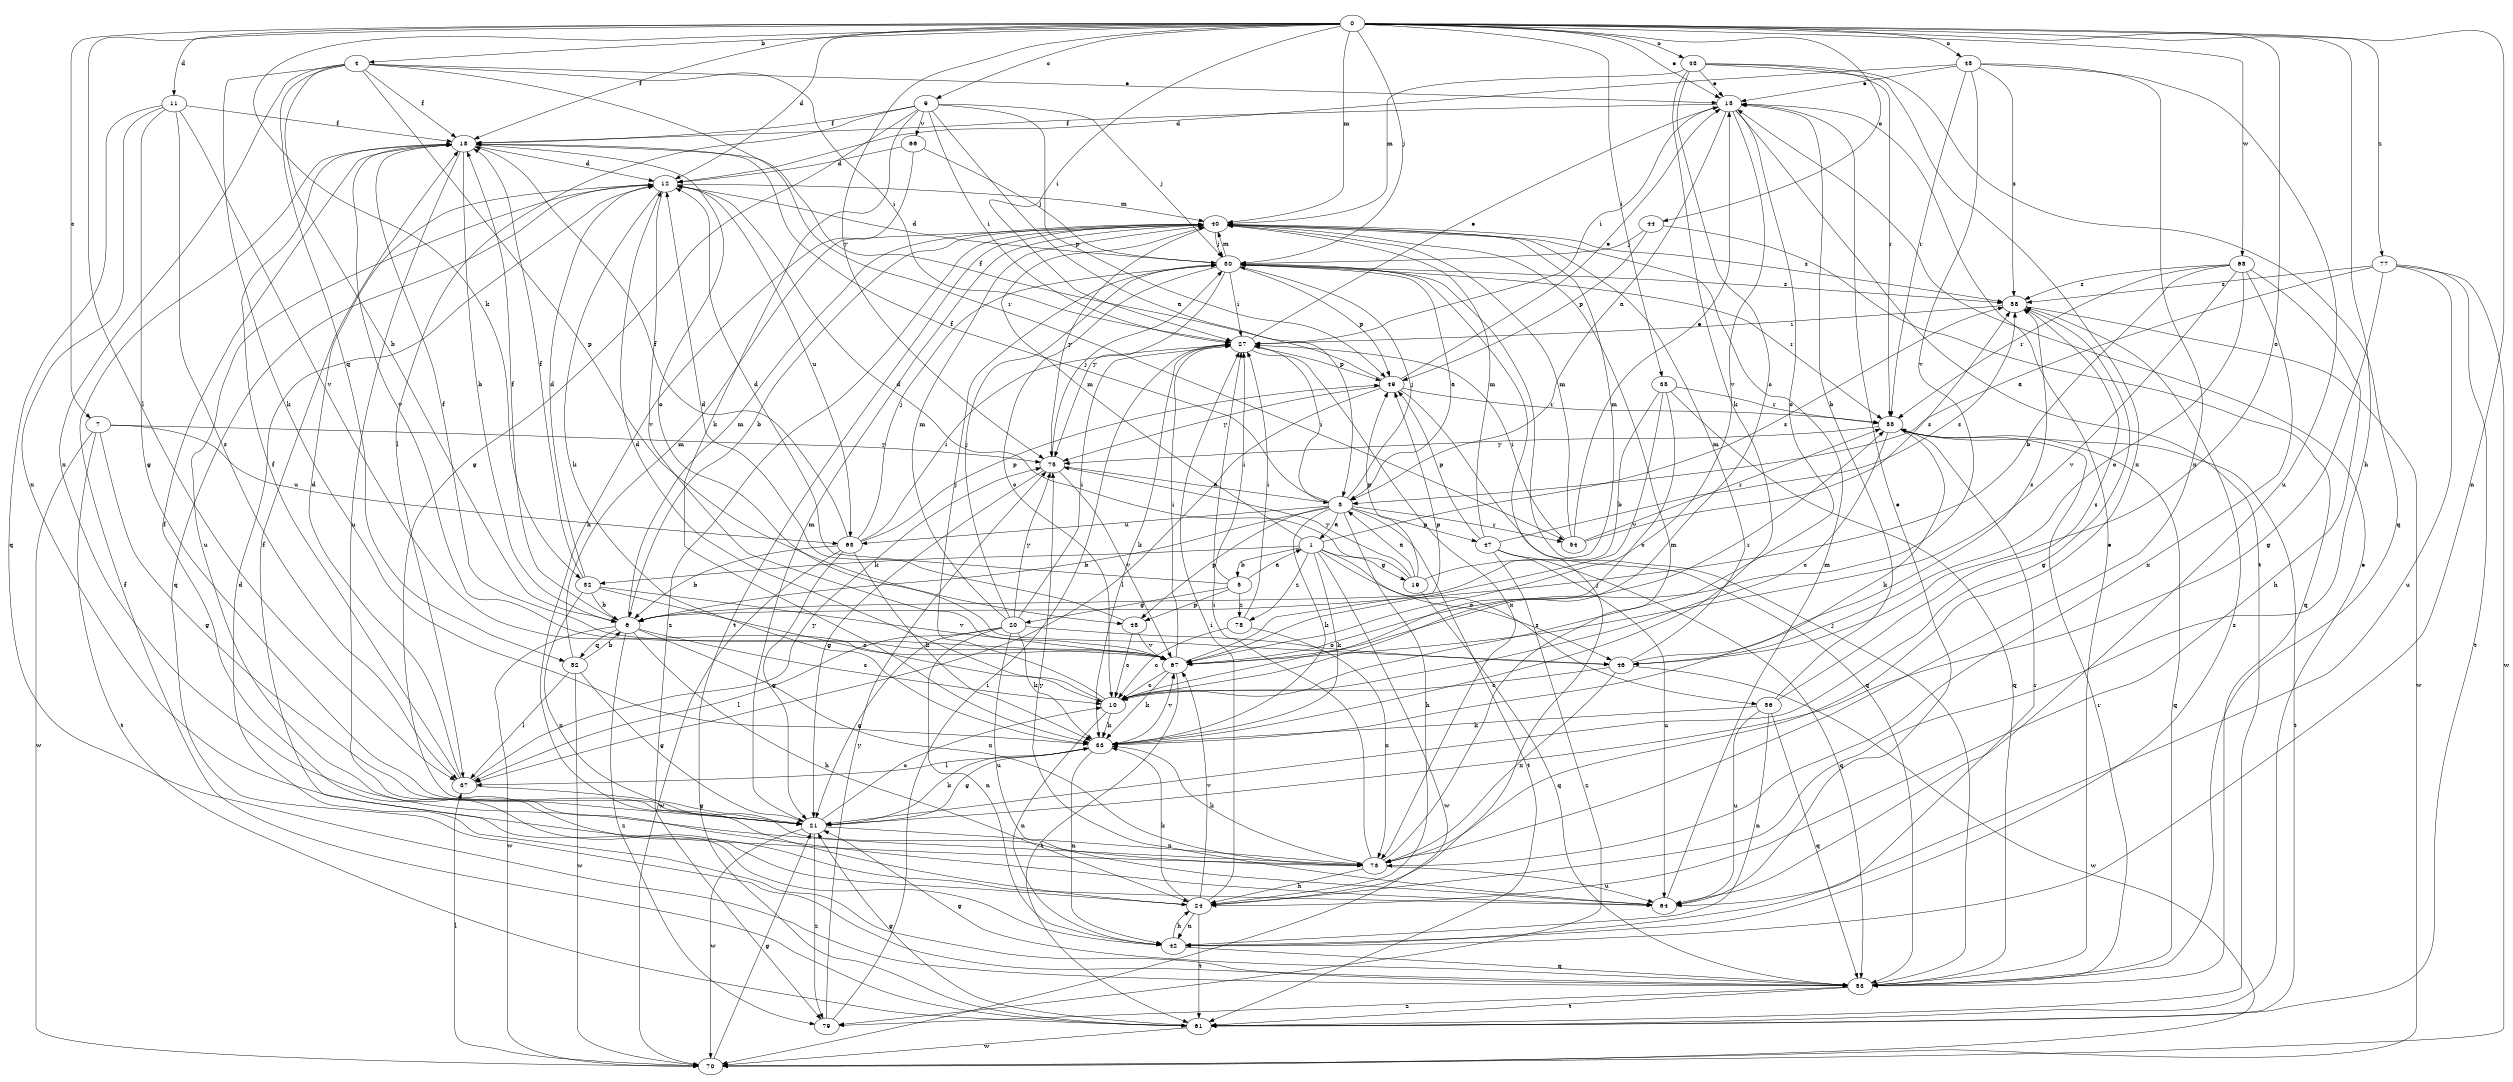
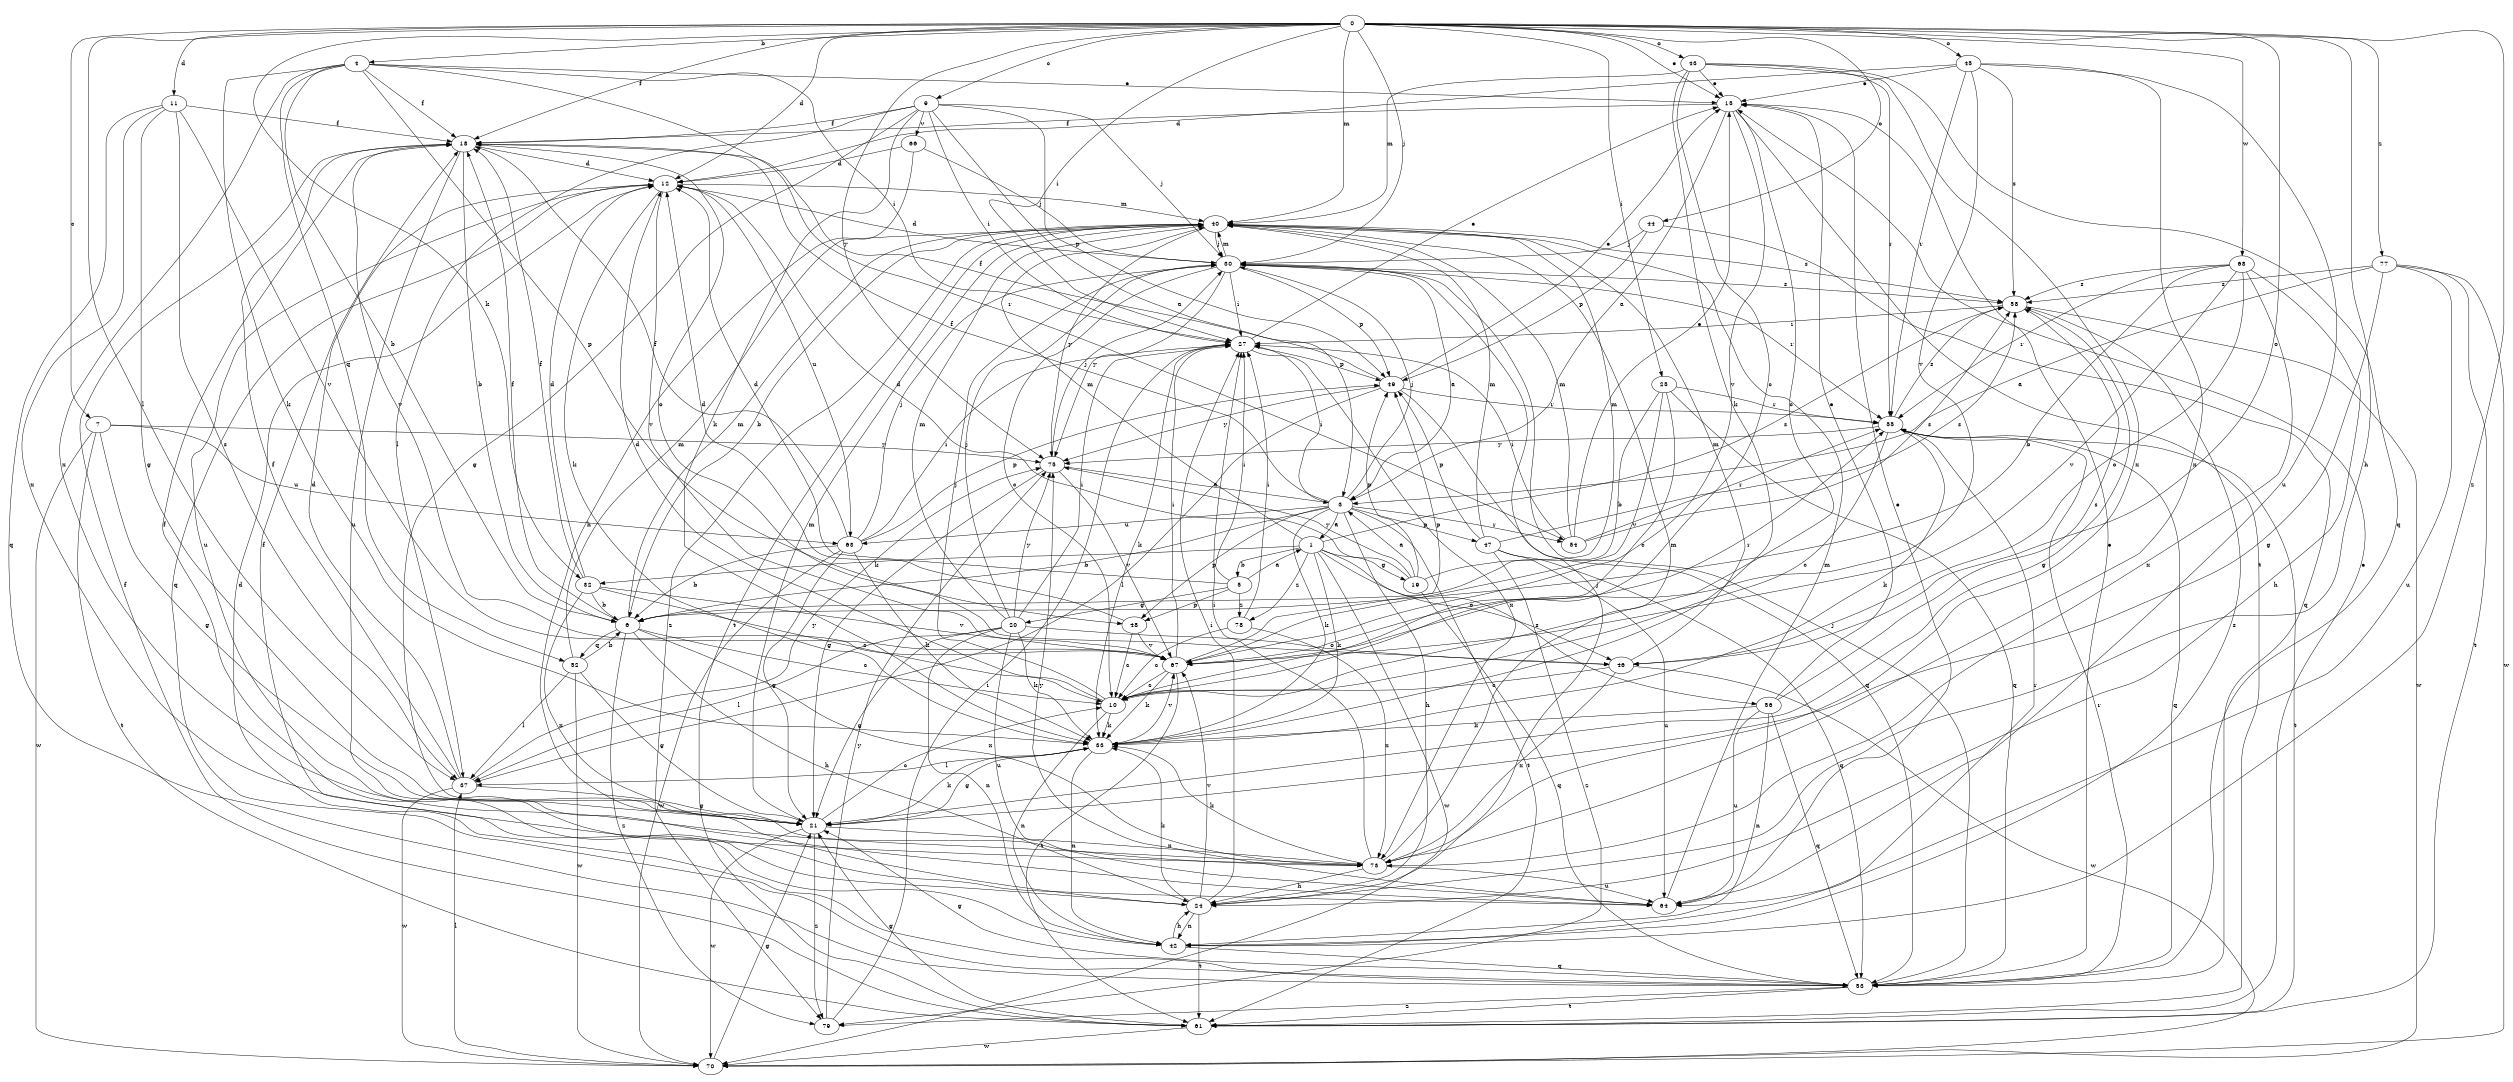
(1539, 280) -> none
(1664, 384) -> (1664, 384)
(1832, 405) -> (1832, 405)
(2473, 485) -> (2473, 485)
(1927, 568) -> (1937, 353)
(570, 617) -> none
(507, 869) -> (409, 1042)
